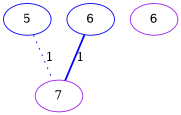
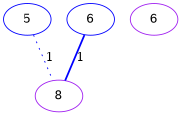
(59, 96) -> (59, 96)
